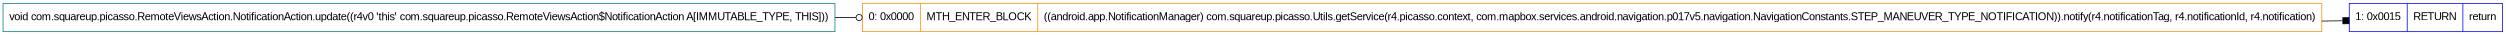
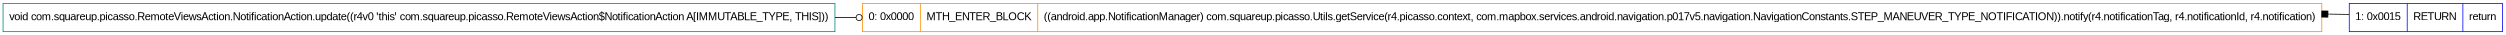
(2332, 21) -> (2339, 14)
